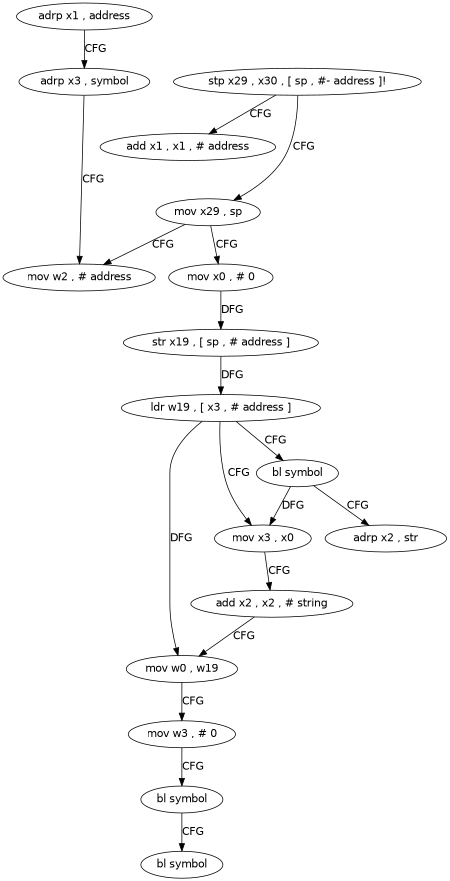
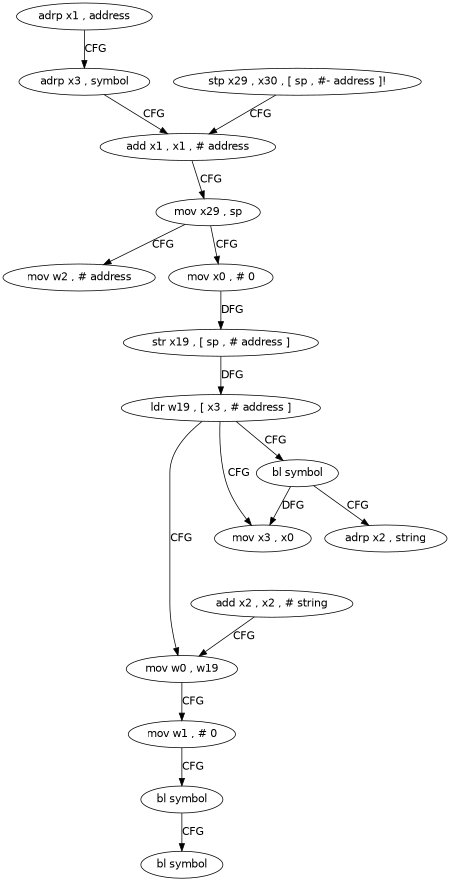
(285, 155) -> (197, 176)
(82, 176) -> (133, 112)
(181, 538) -> (181, 538)
(386, 538) -> (386, 538)
(267, 567) -> none
(182, 734) -> (182, 734)
